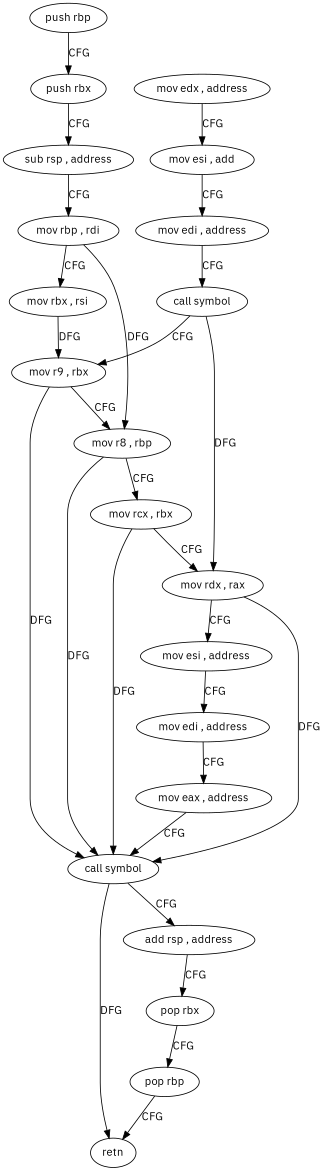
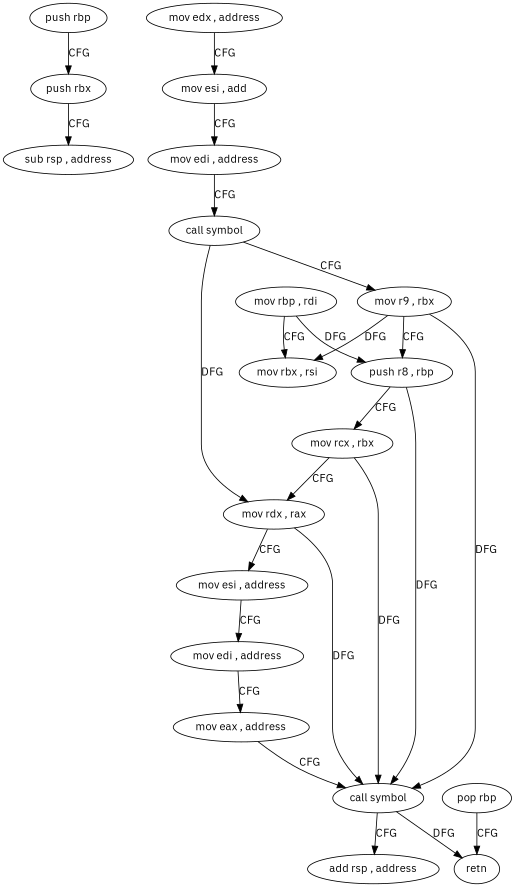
(68, 191) -> none
(58, 333) -> (356, 338)
(122, 444) -> (402, 373)
(180, 1011) -> none
